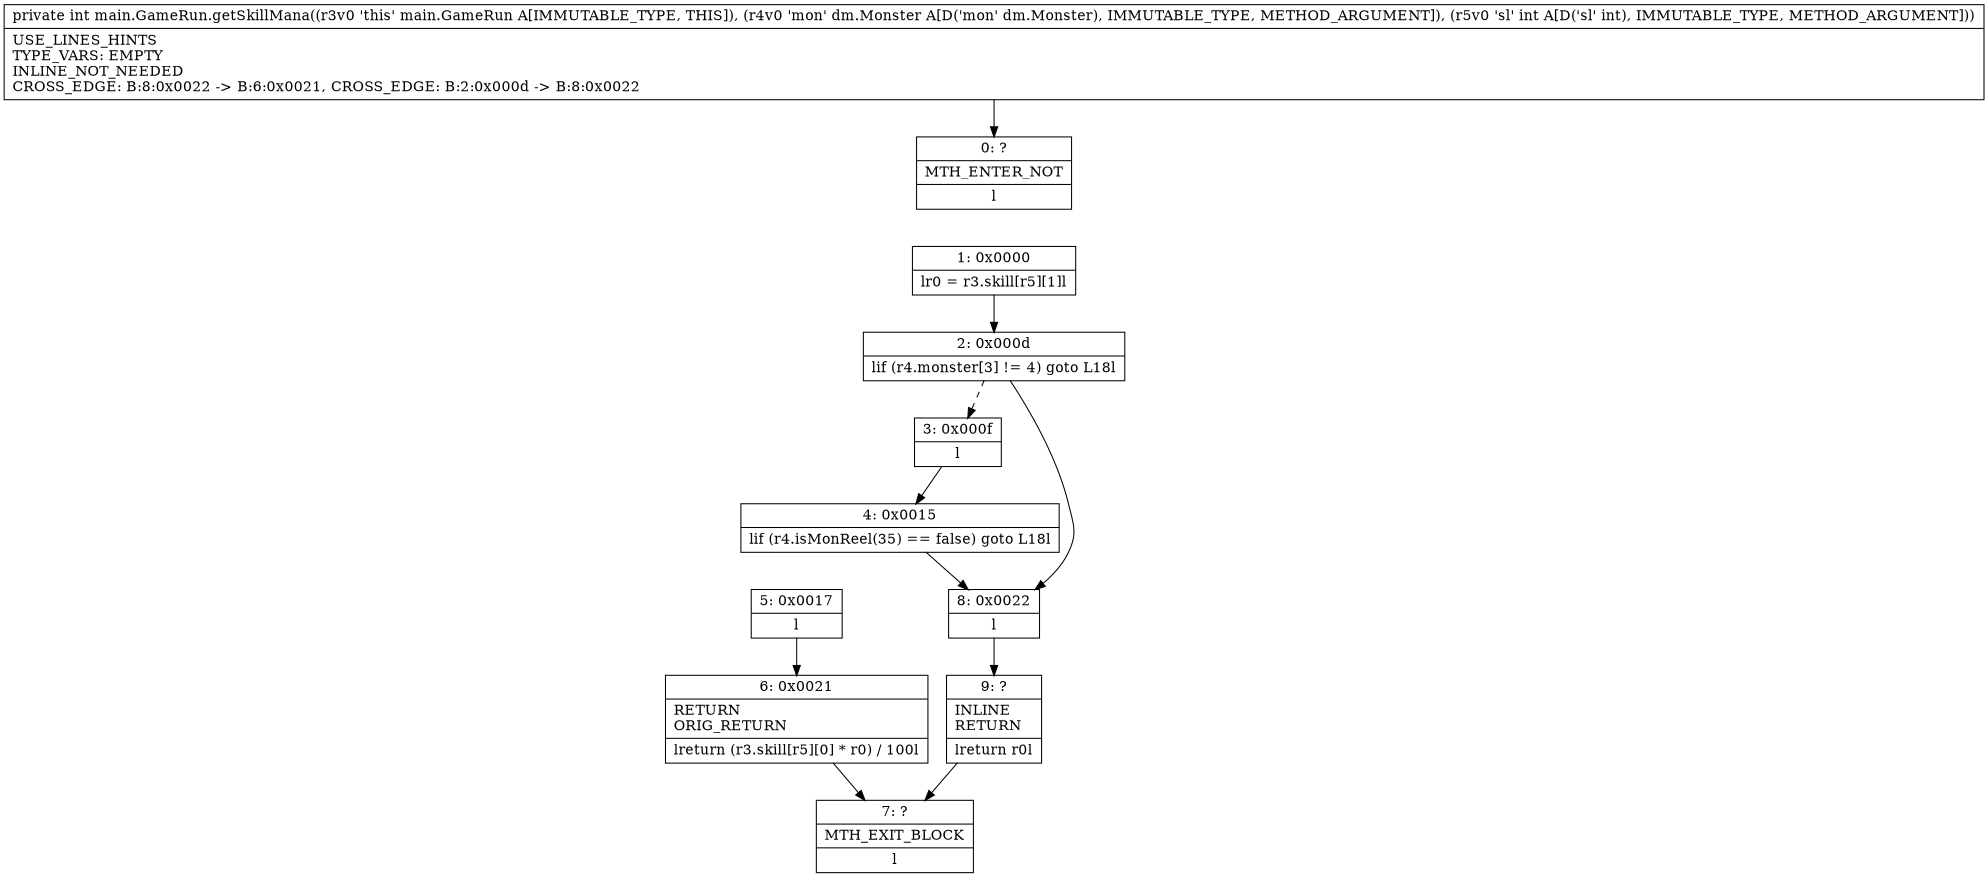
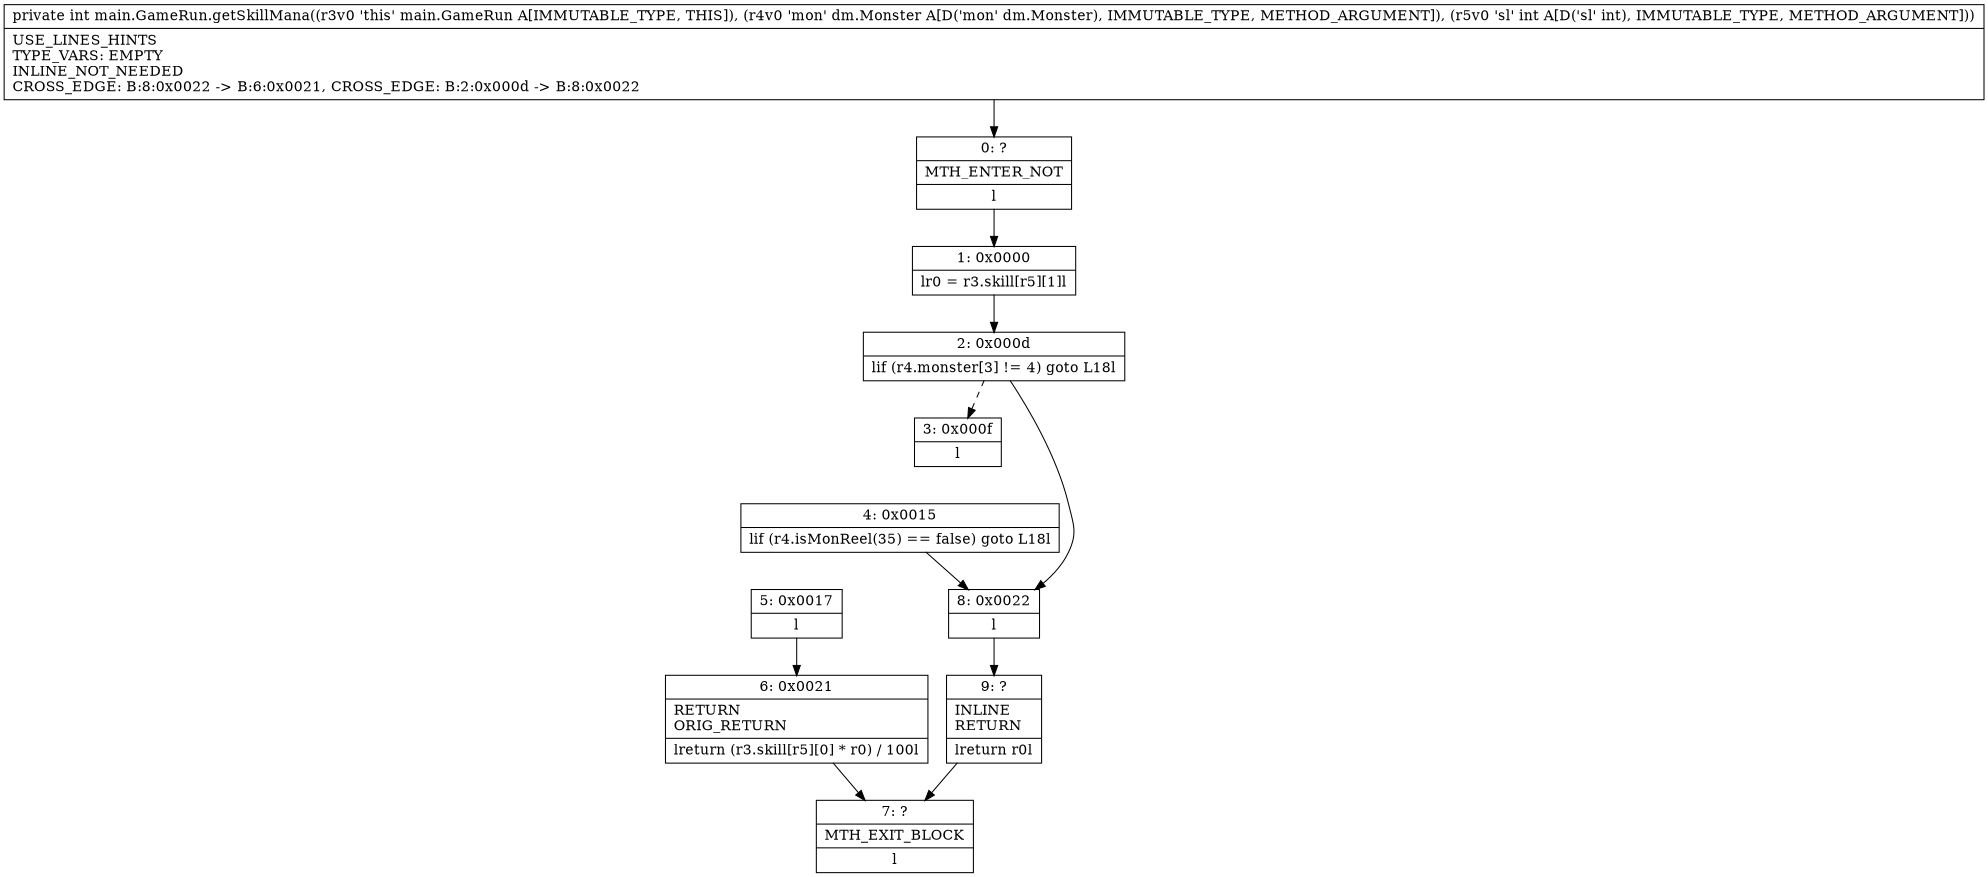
none -> (994, 223)
(932, 481) -> none
